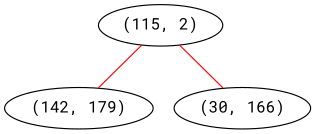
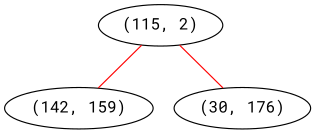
(79, 108) -> (79, 108)
(242, 108) -> (242, 108)
